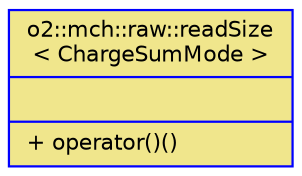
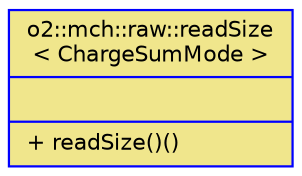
(103, 143) -> (104, 143)
